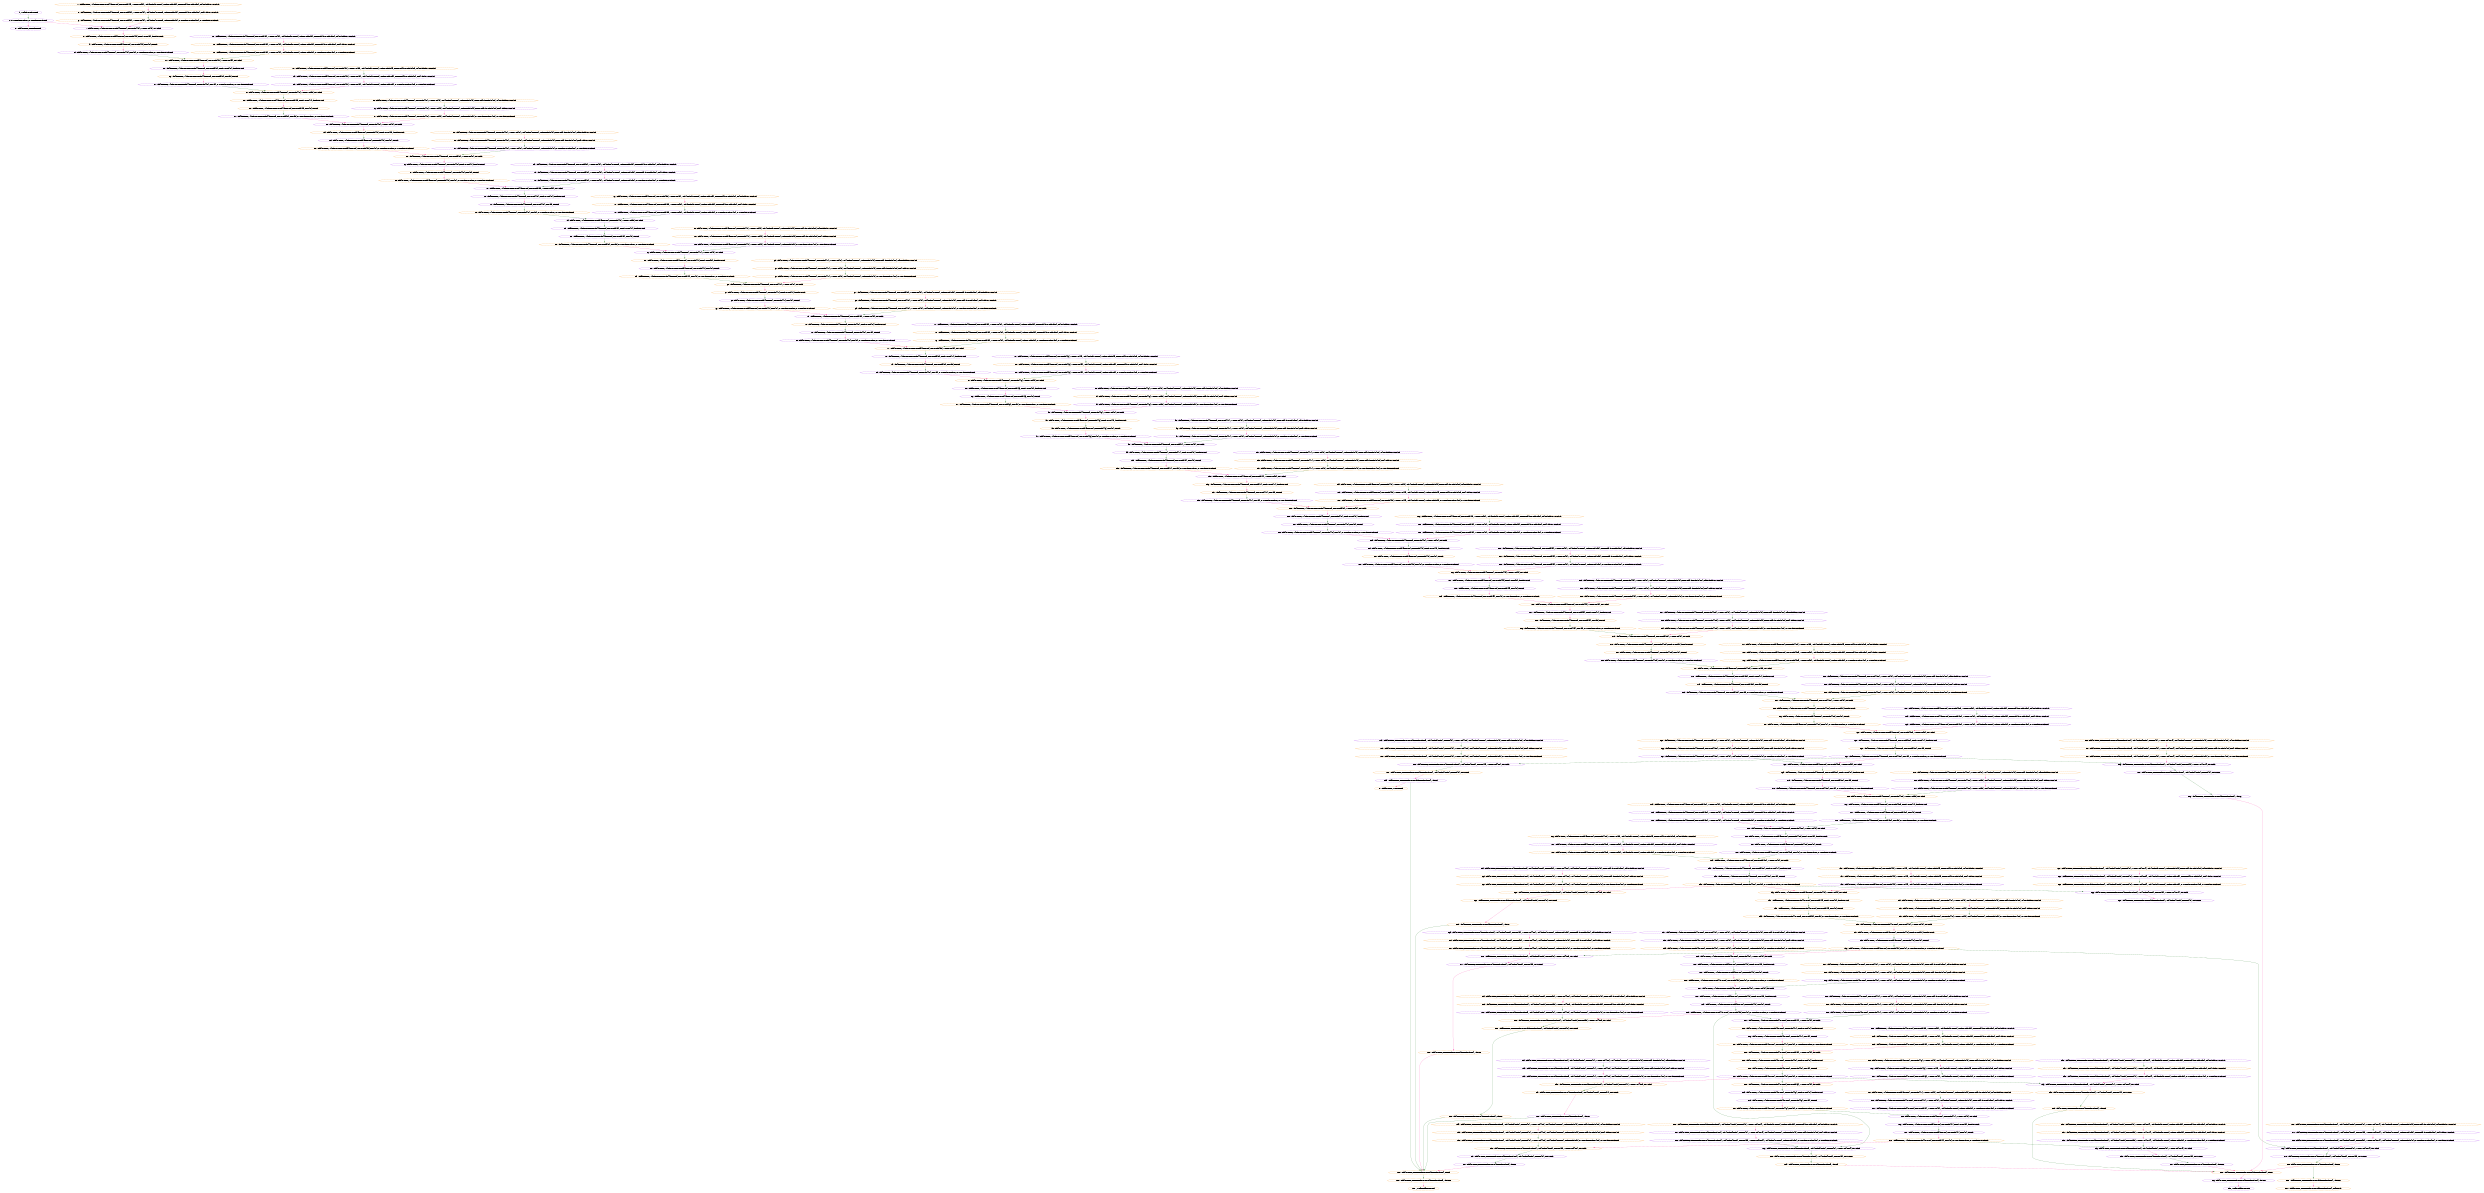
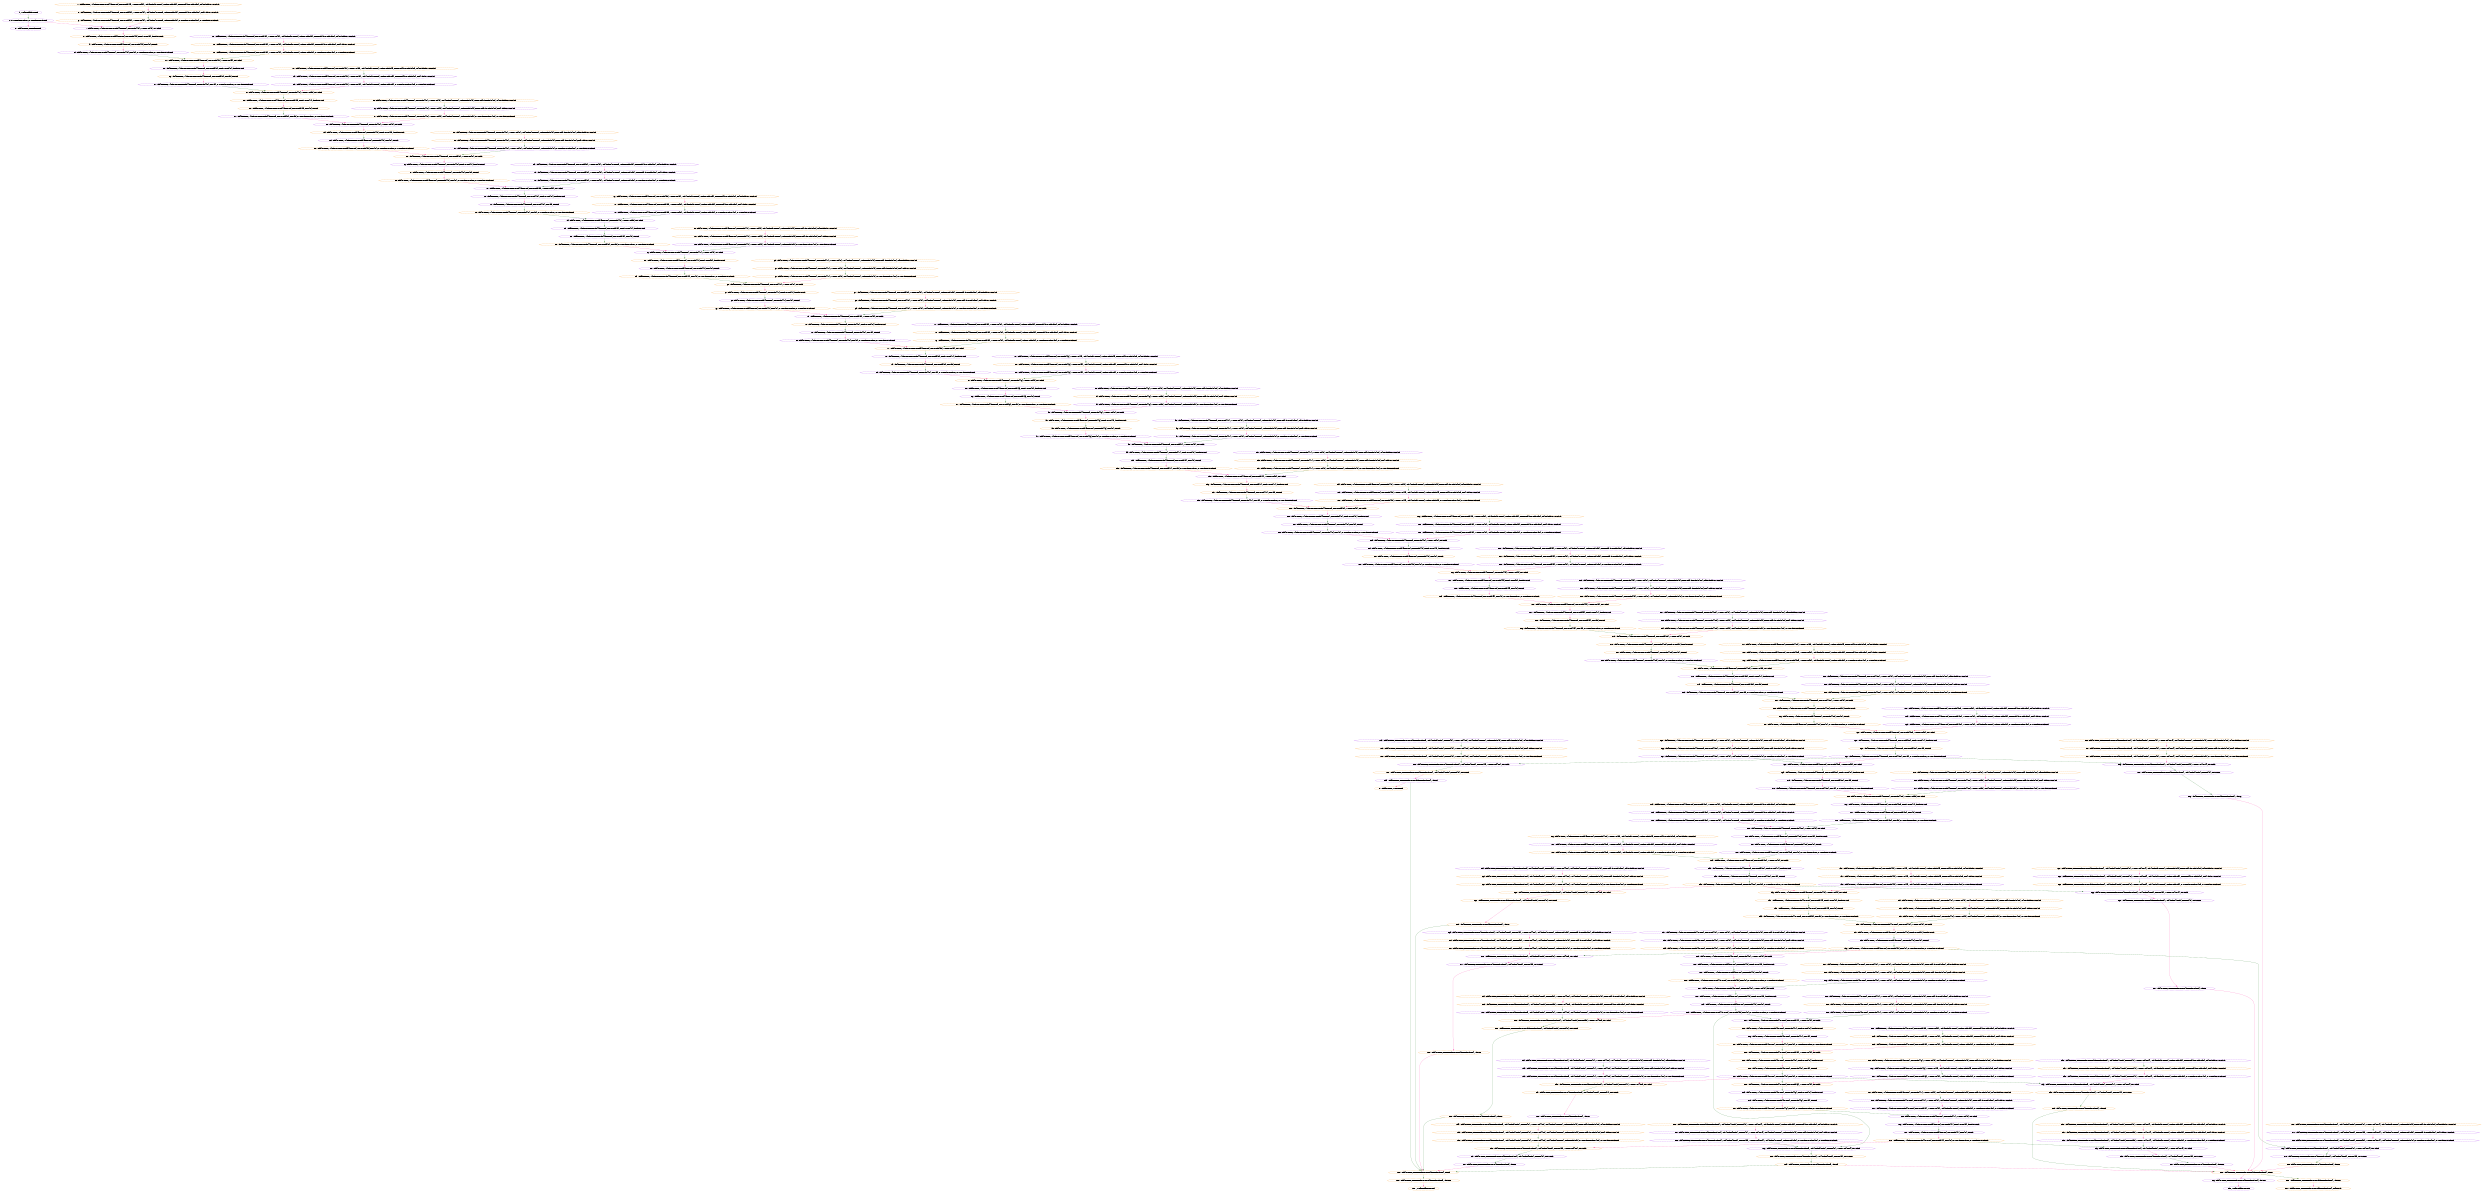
(28, 13) -> (28, 13)
none -> (2179, 989)
(1458, 1121) -> (1618, 1169)
(2313, 1172) -> (2279, 1176)
